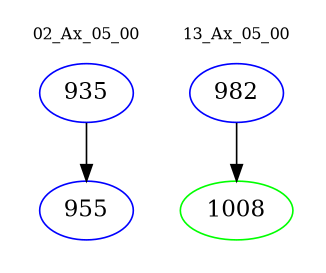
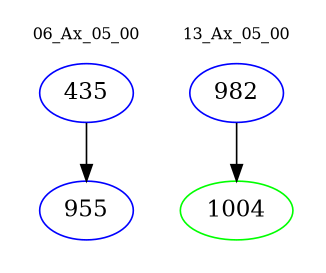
(86, 35) -> (86, 35)
(86, 93) -> (86, 93)
(237, 211) -> (237, 211)
